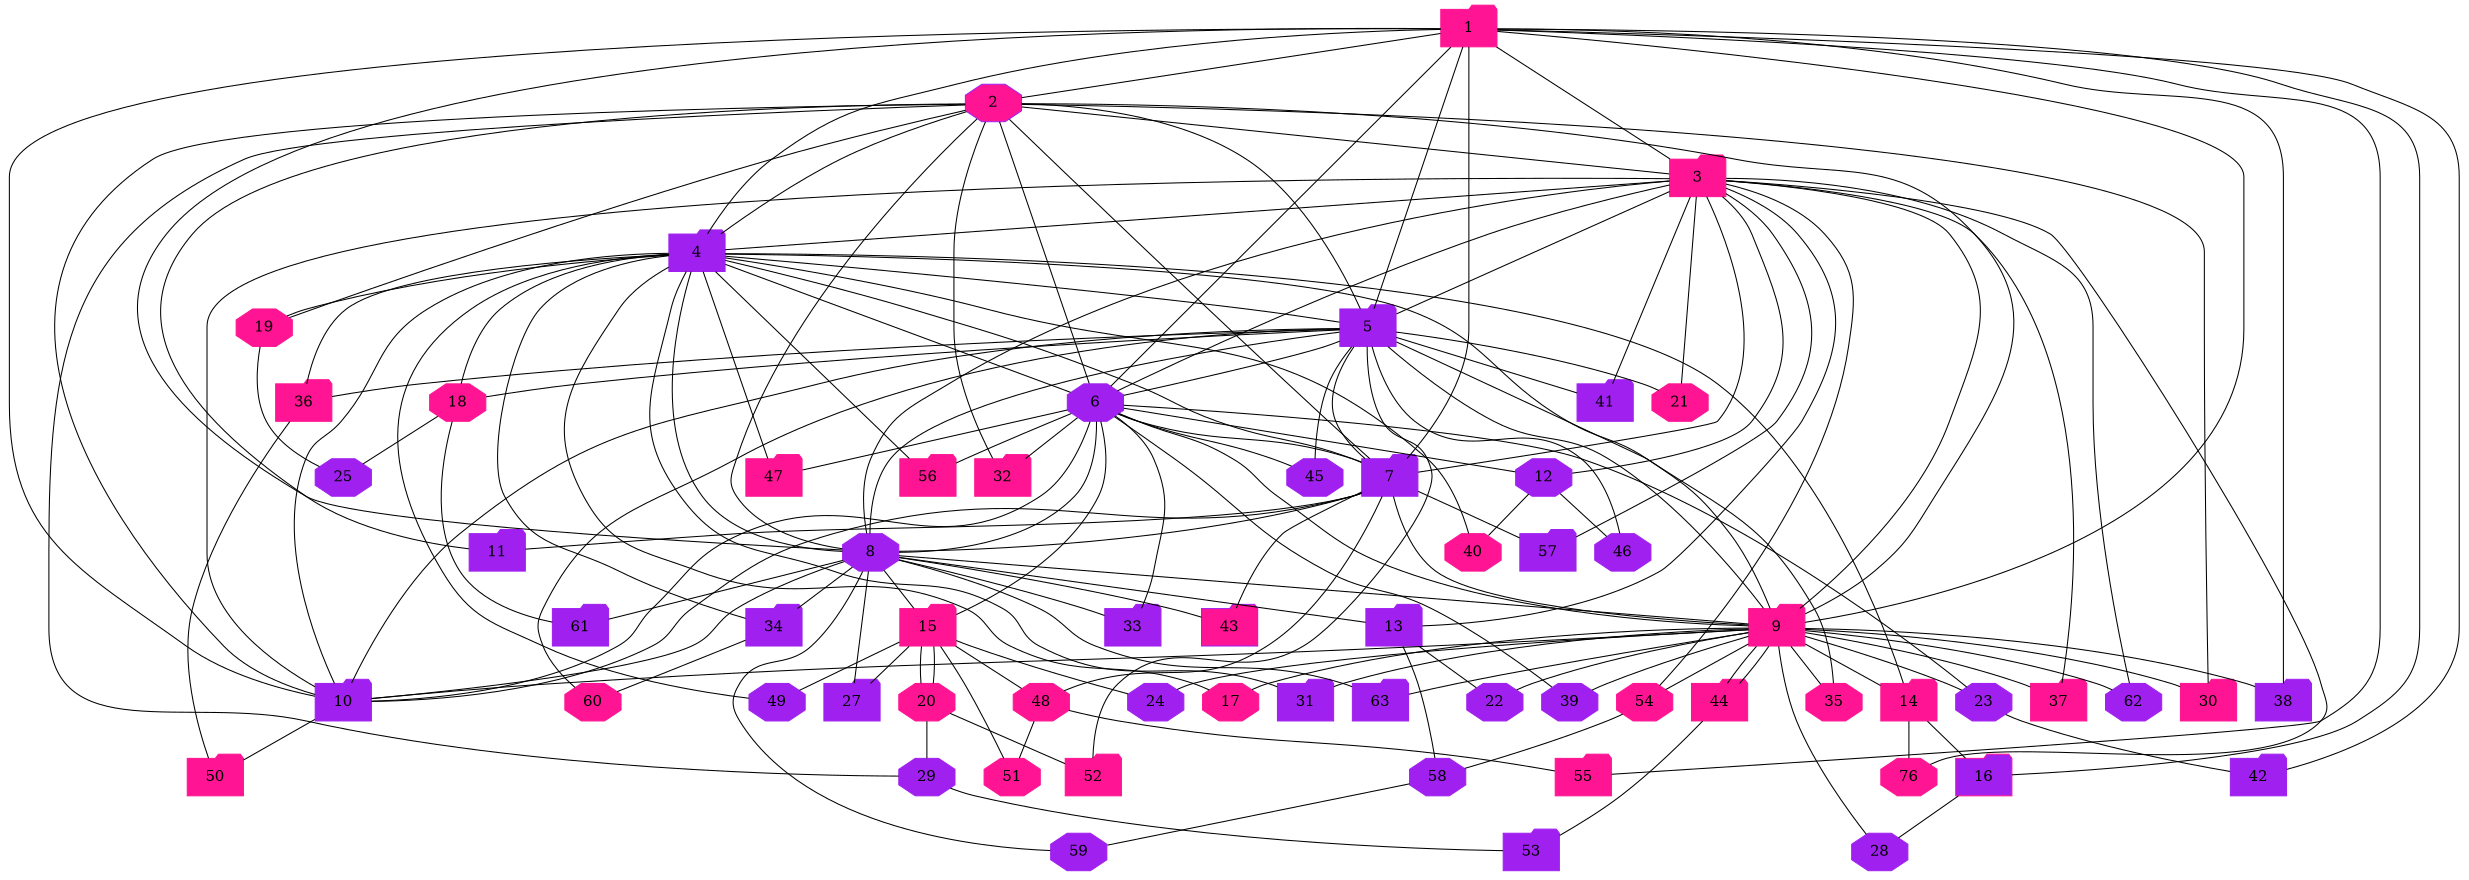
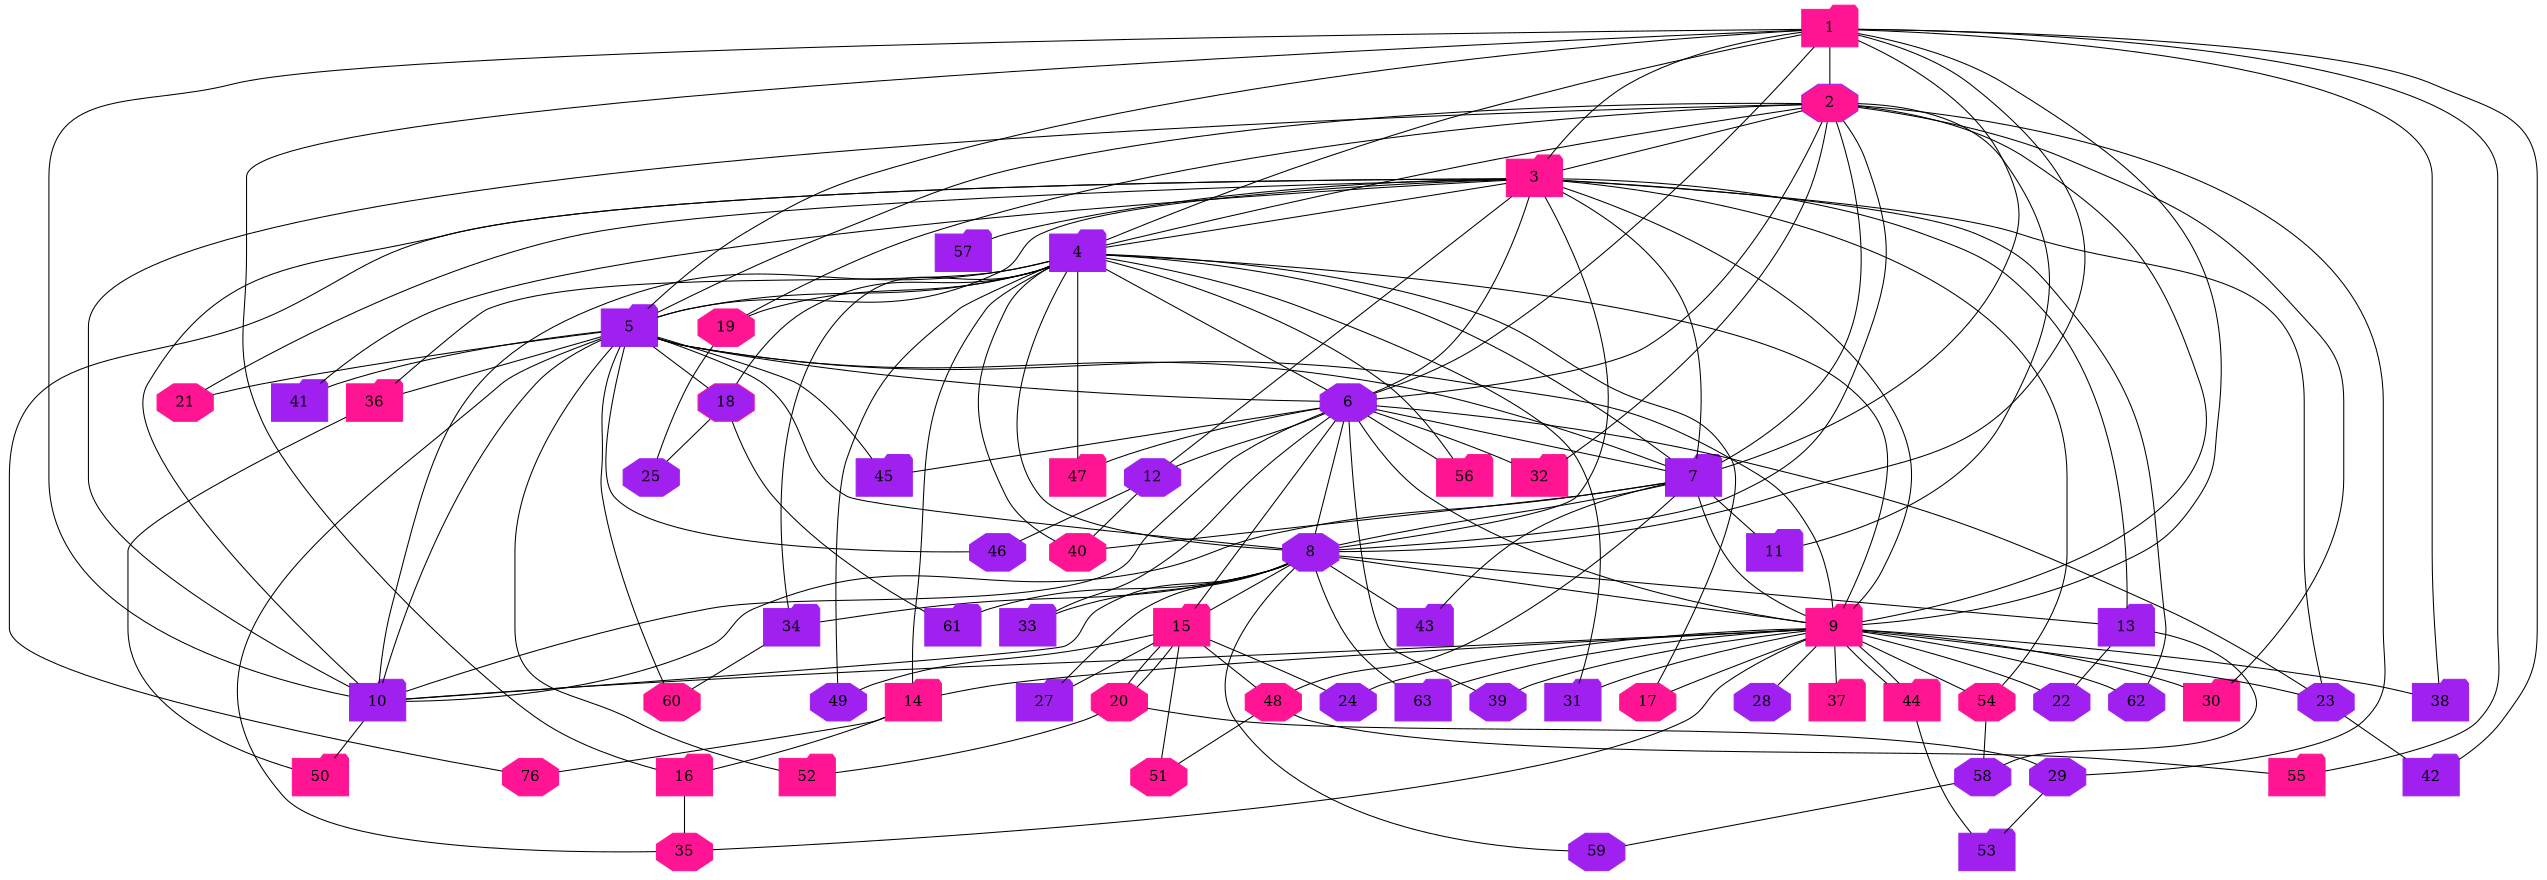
(2034, 324) -> (2110, 256)
(458, 403) -> (726, 403)
(1315, 477) -> (884, 477)
(1472, 516) -> (1386, 517)
(1230, 627) -> (1425, 627)
(1984, 777) -> (685, 777)
(1928, 817) -> (685, 815)
